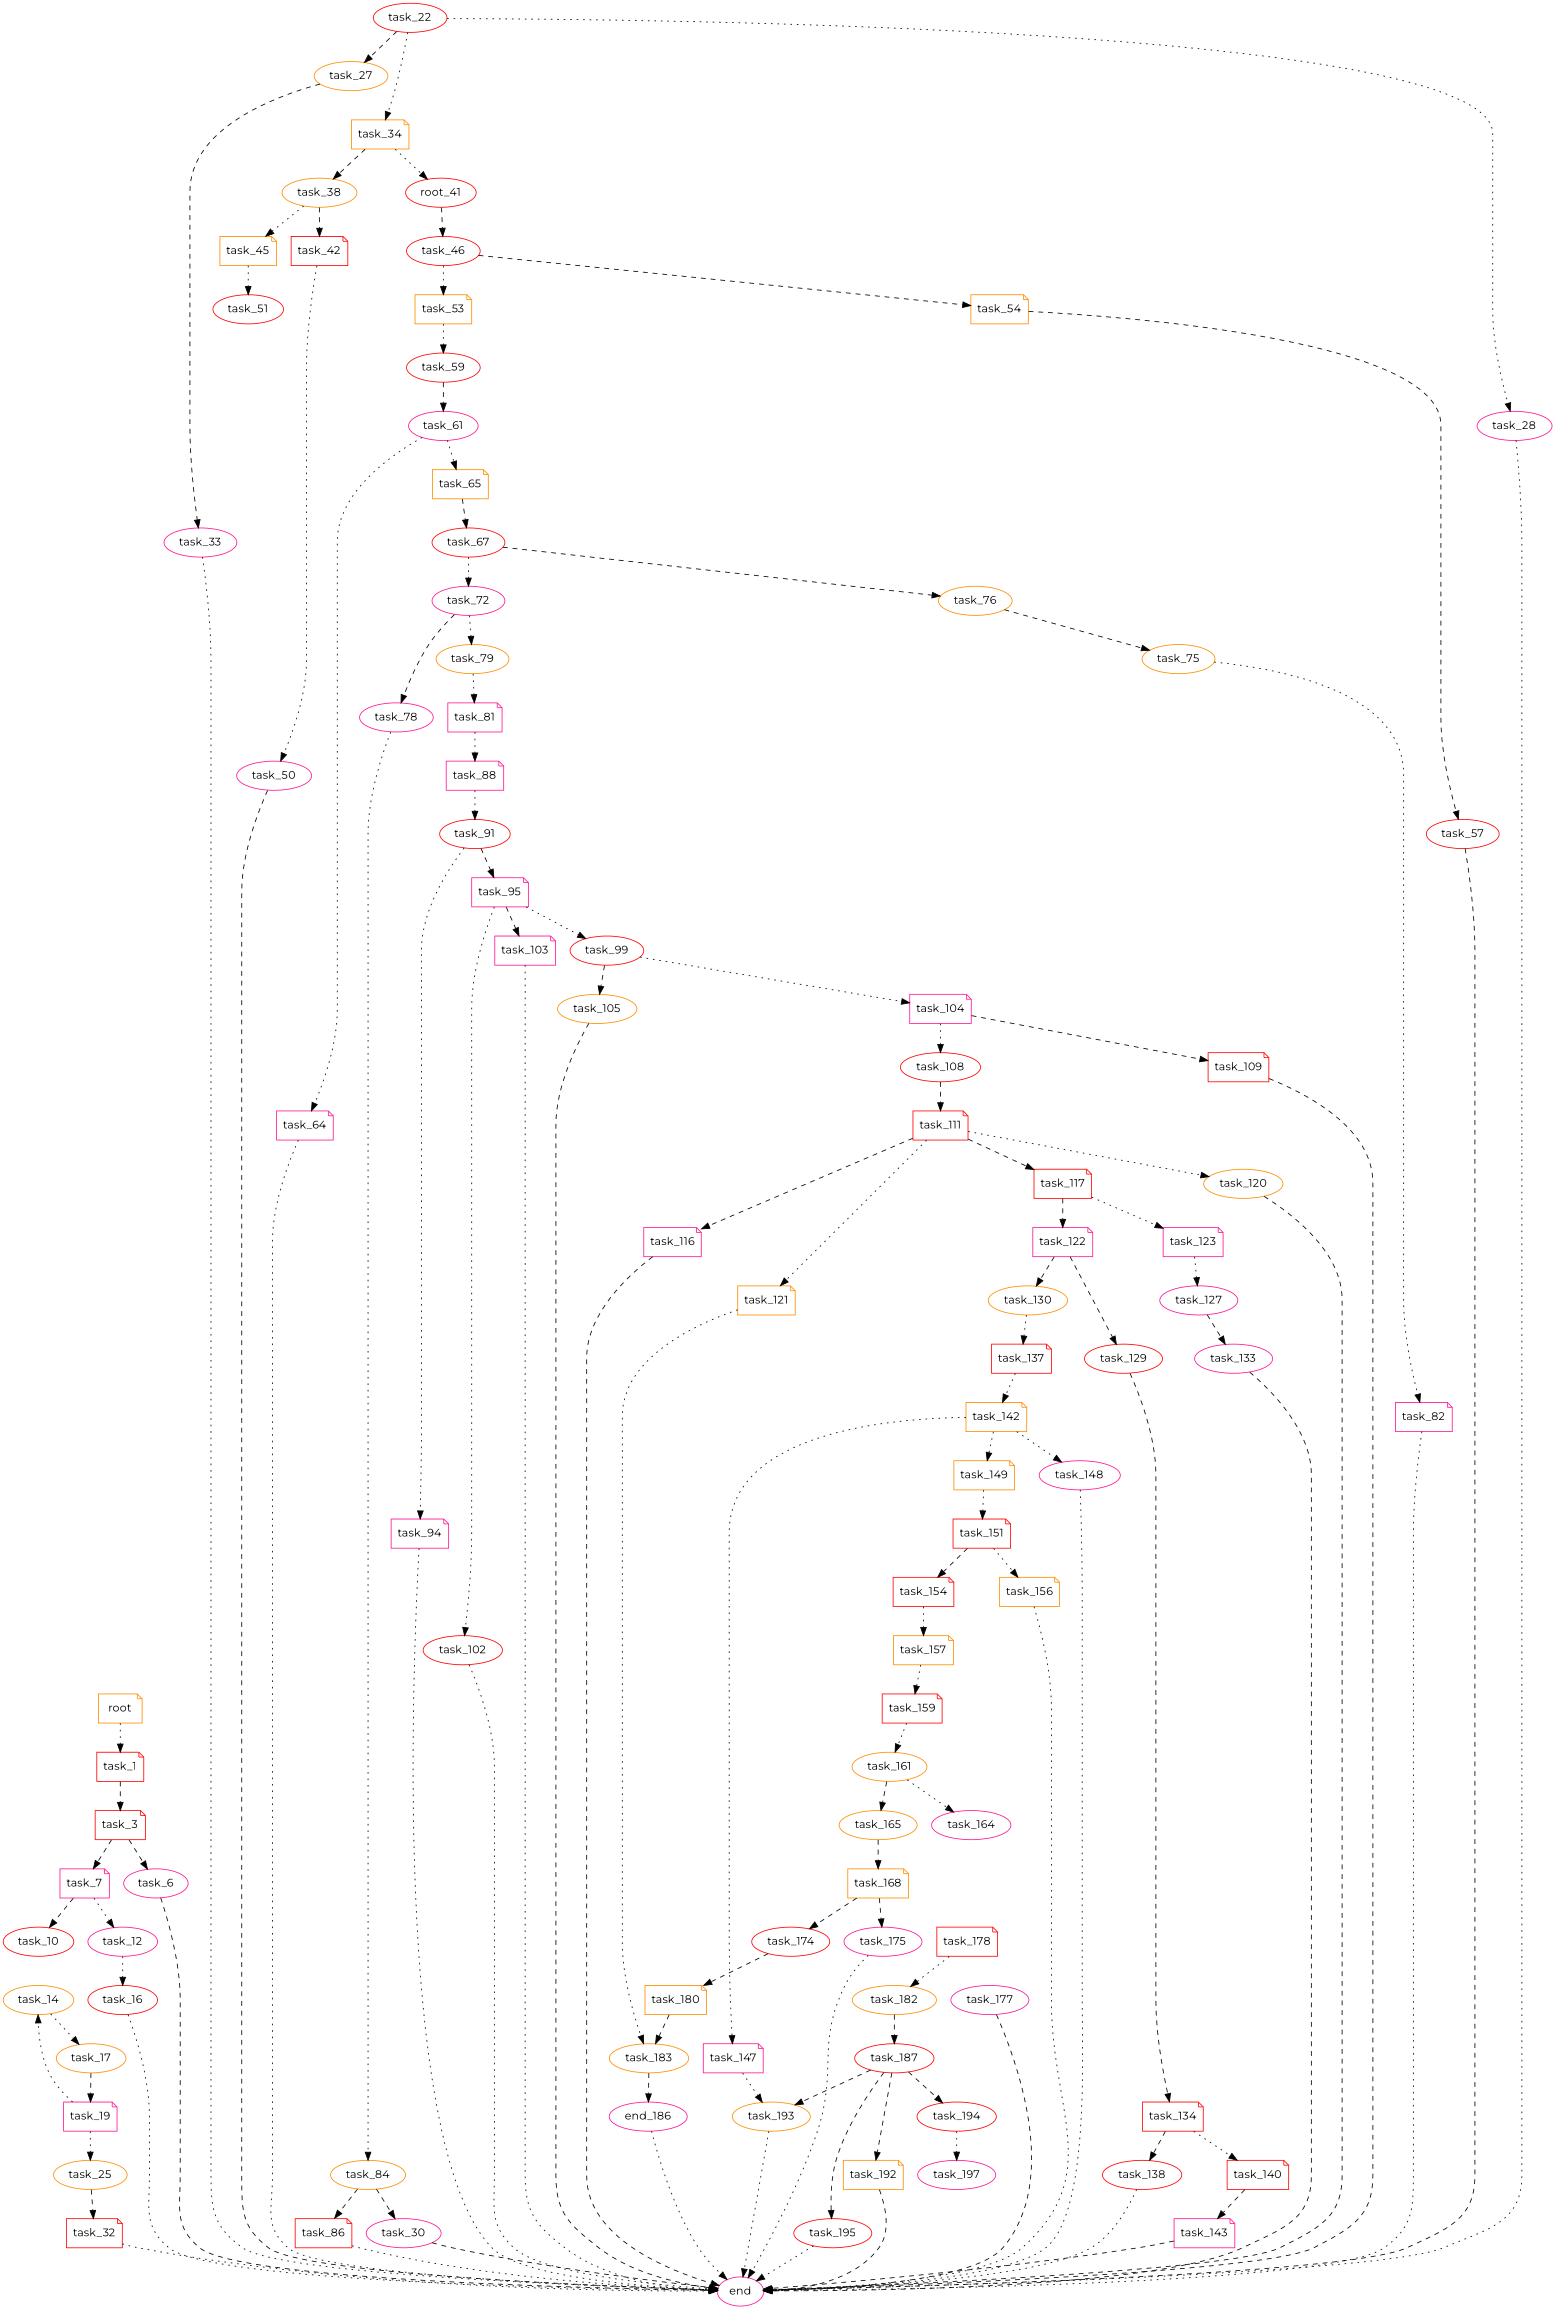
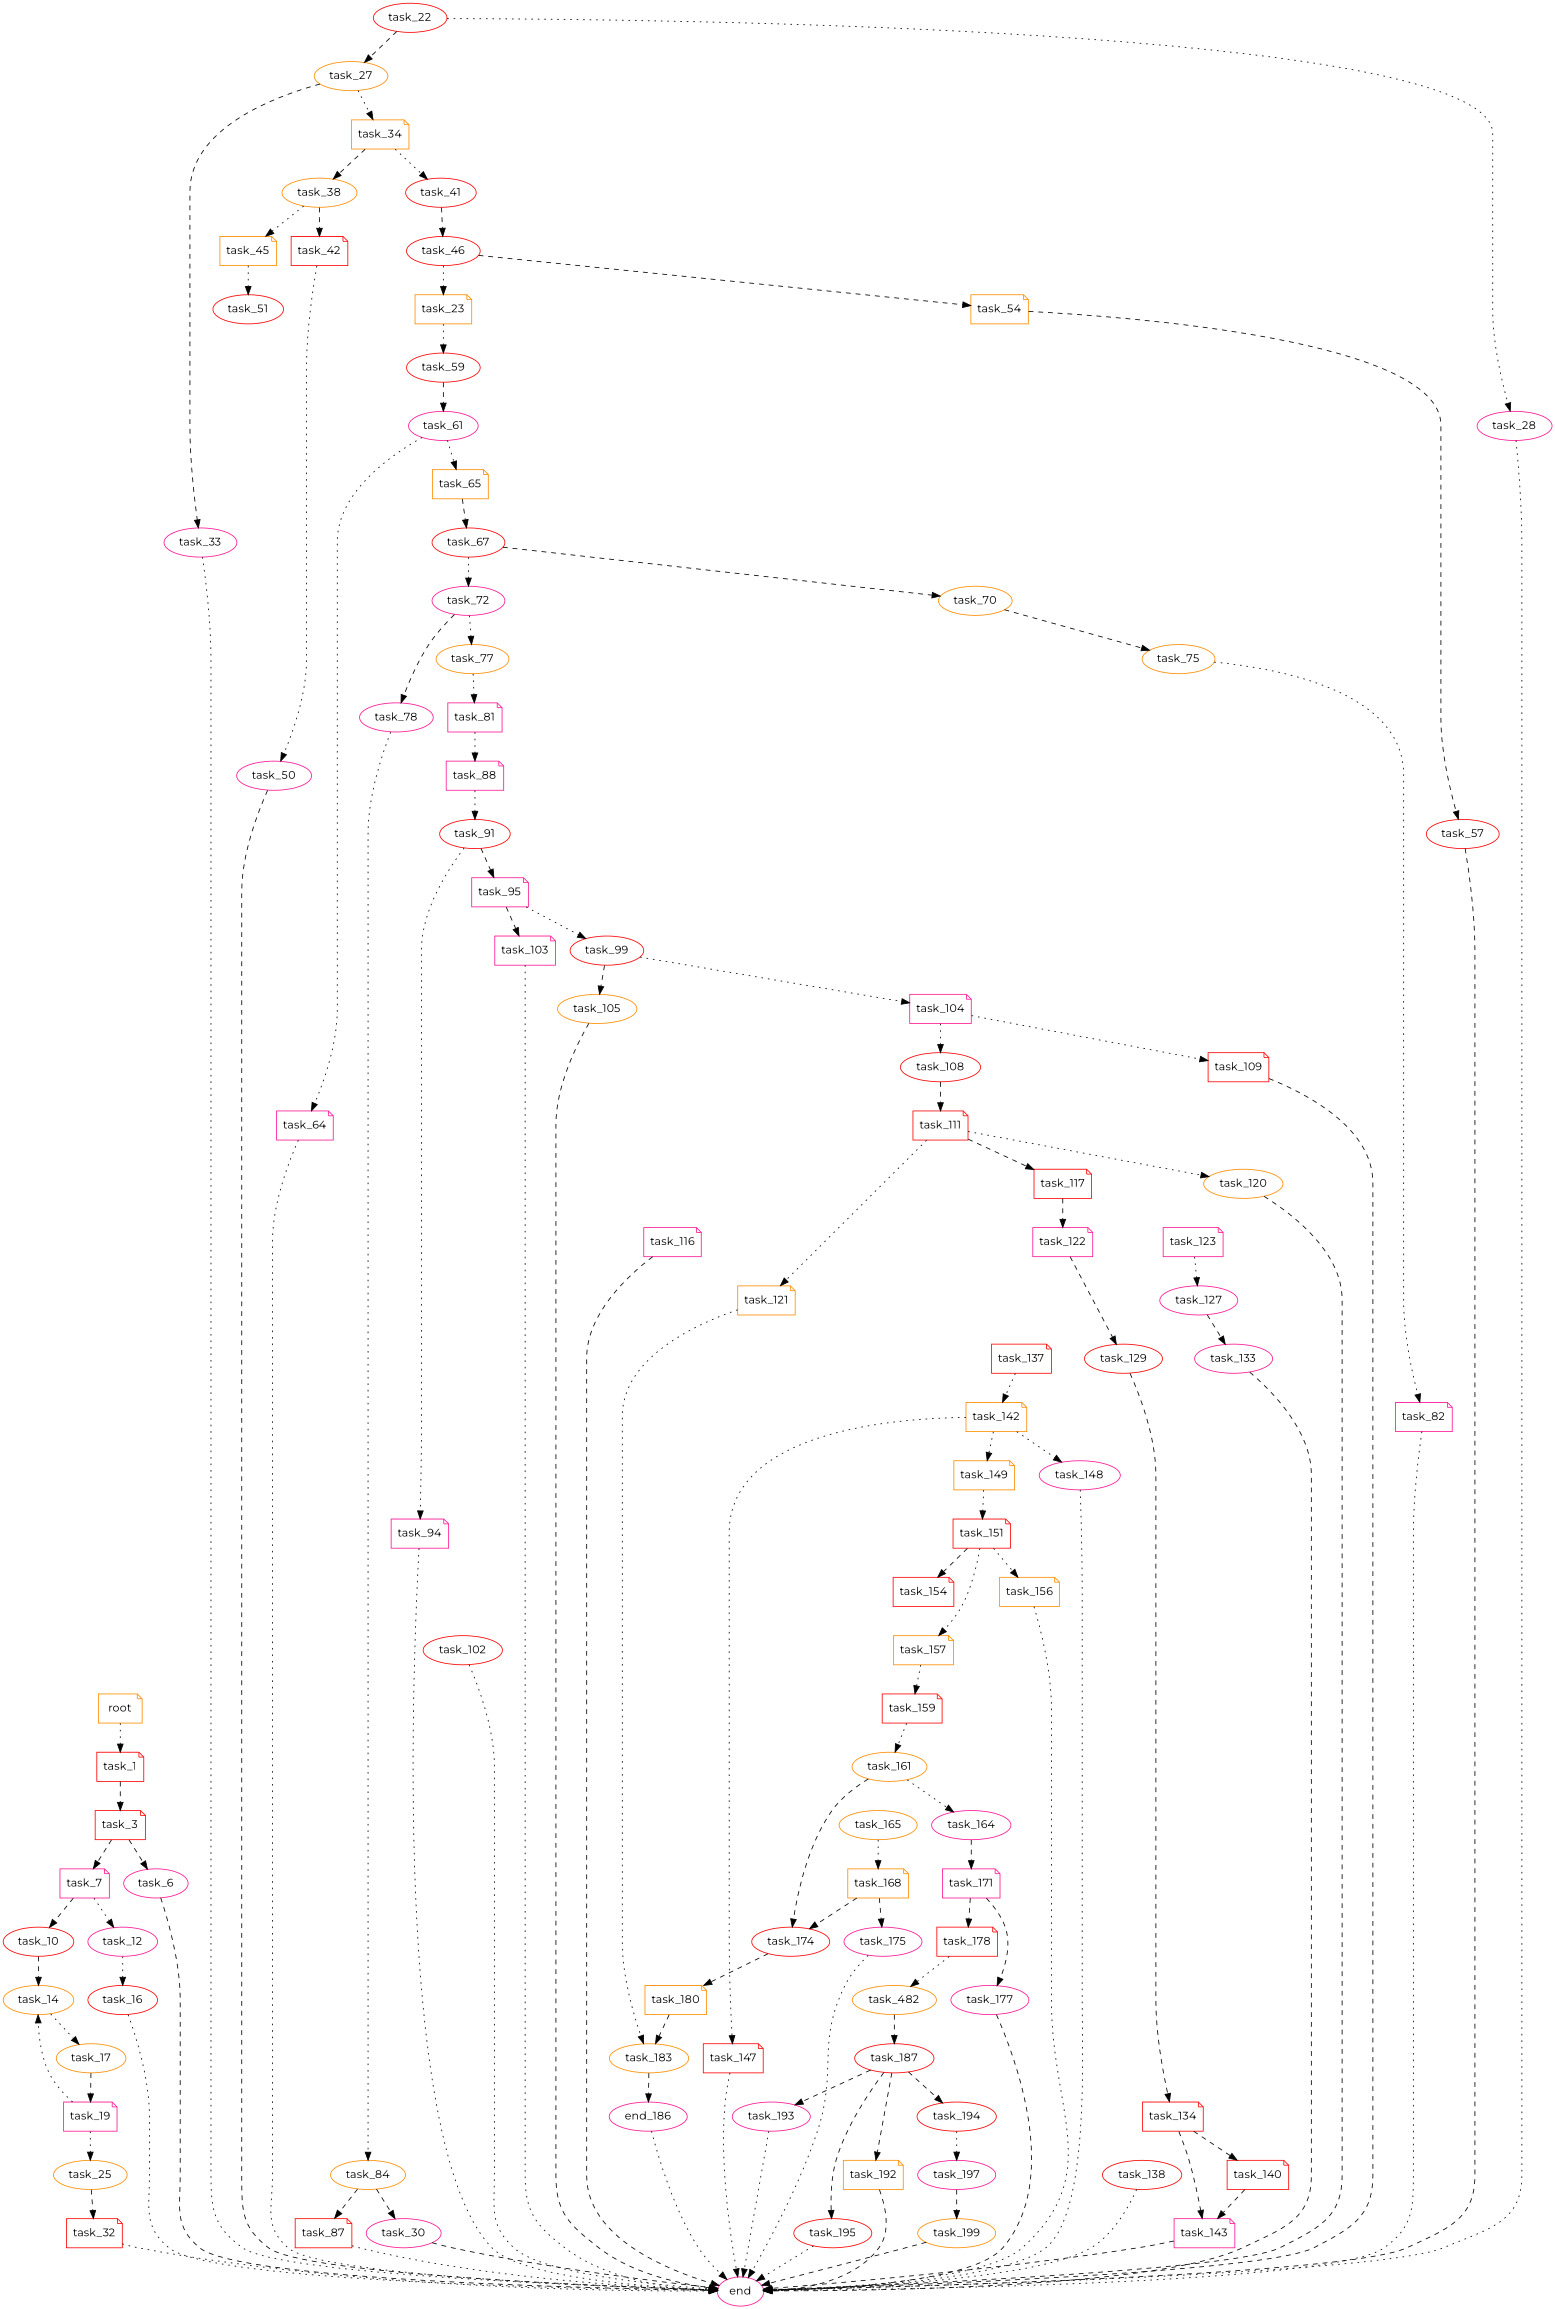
(399, 73) -> (364, 102)
(441, 193) -> (441, 193)
(443, 309) -> (443, 309)
(975, 601) -> (975, 601)
(473, 659) -> (473, 659)
(1086, 1037) -> (1086, 1037)
(811, 1182) -> none
(1124, 1211) -> none
(472, 1266) -> none
(1028, 1300) -> none
(923, 1617) -> (968, 1592)
(885, 1792) -> (816, 1840)
(878, 1850) -> (878, 1850)
none -> (971, 1883)
none -> (38, 1967)
(894, 2000) -> (894, 2000)
(733, 2058) -> (733, 2058)
(750, 2084) -> (724, 2171)
(771, 2117) -> (771, 2117)
(1159, 2142) -> (1192, 2170)
(1212, 2143) -> (1212, 2143)
(324, 2233) -> (324, 2233)
none -> (957, 2233)
